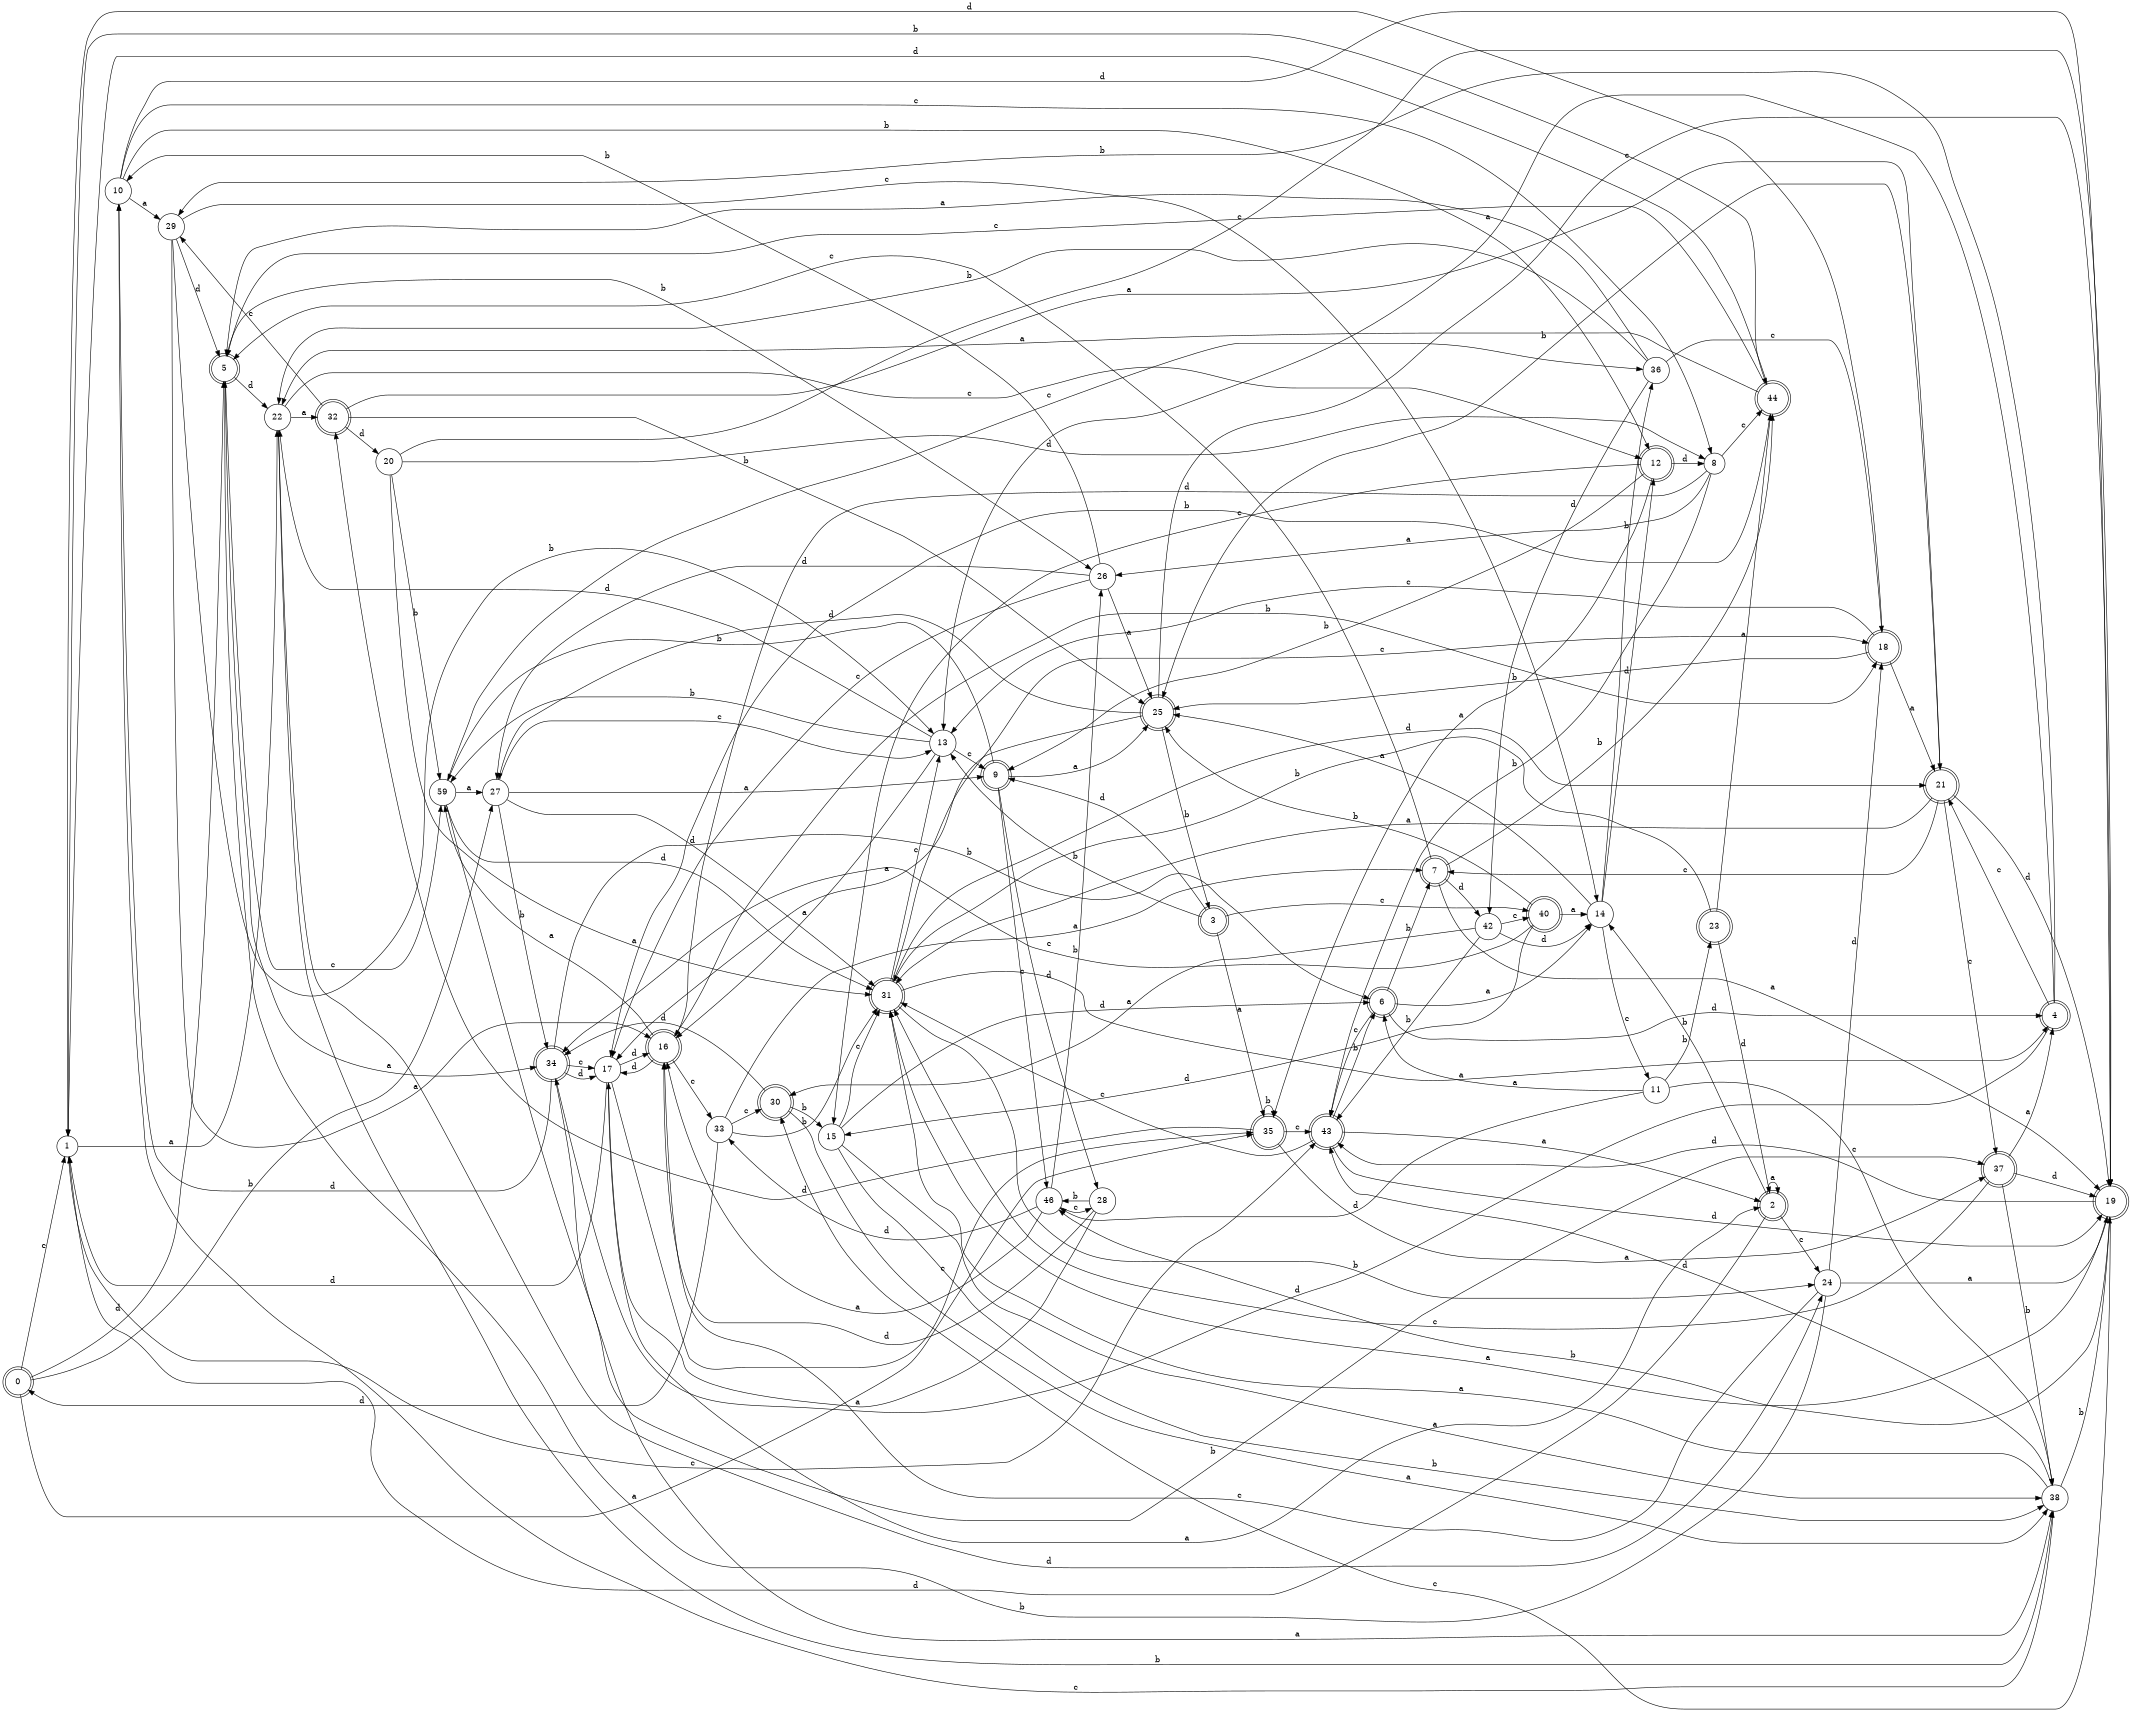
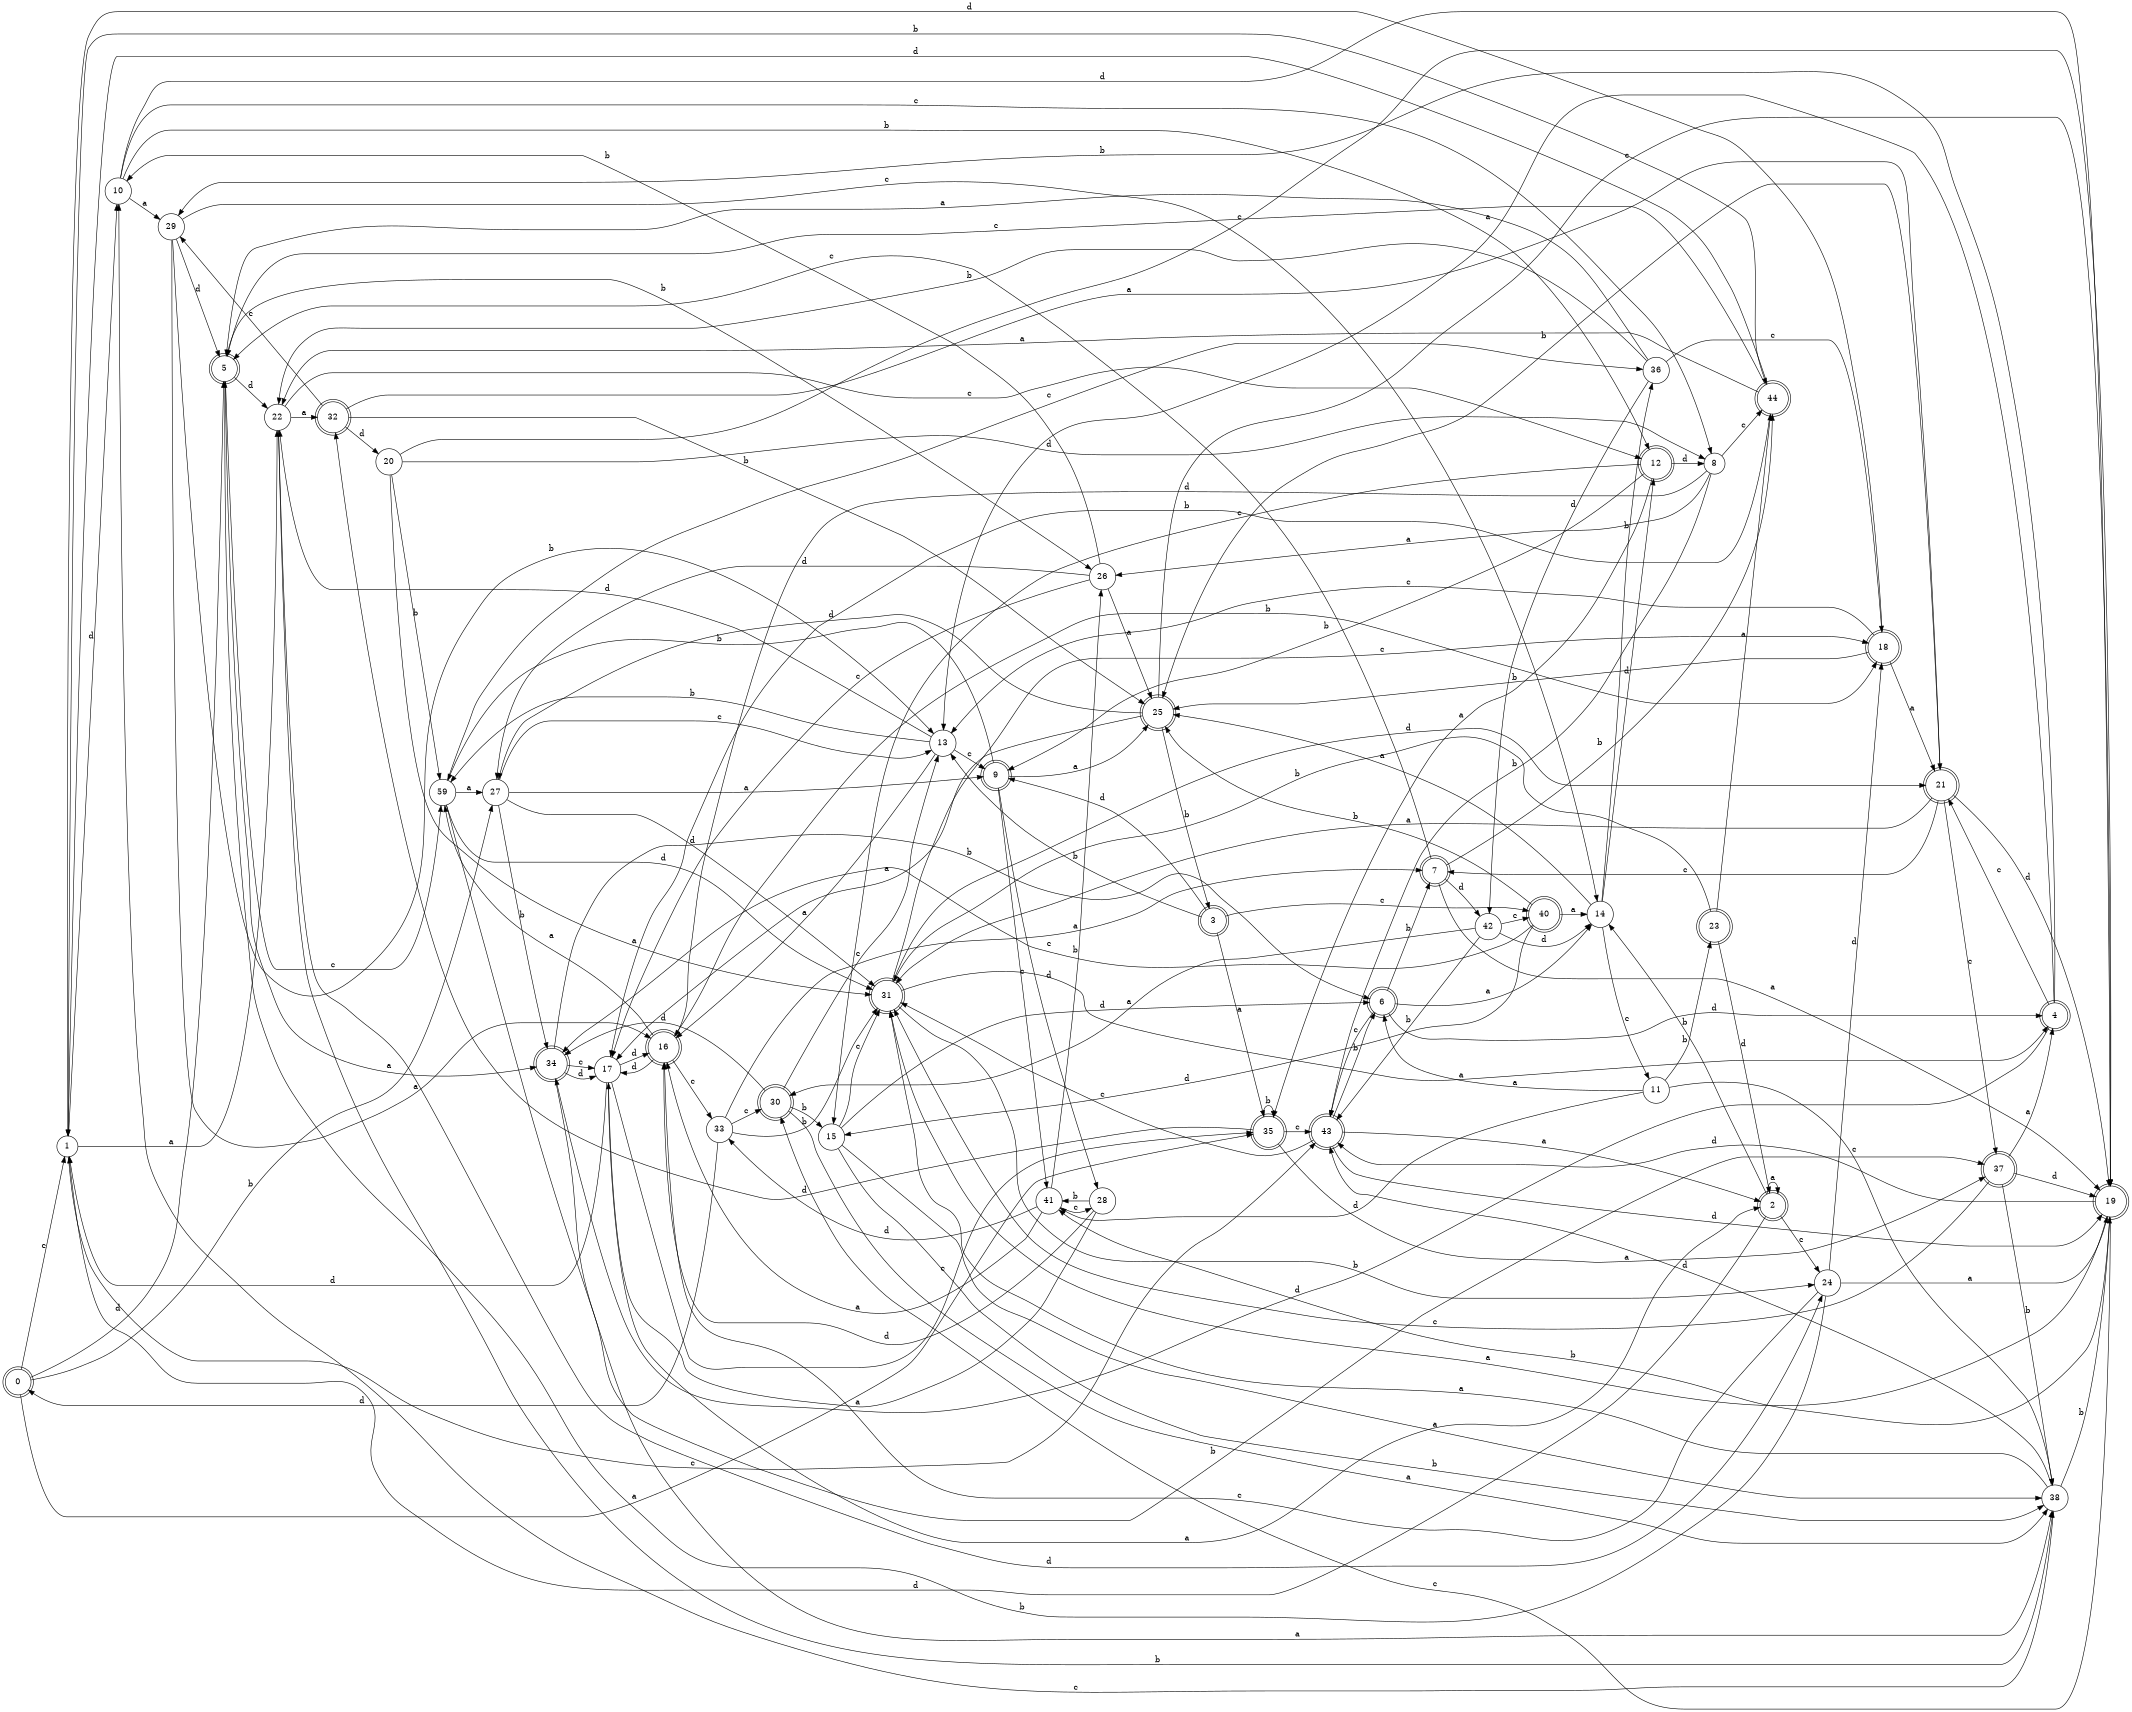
(915, 871) -> (881, 934)
(136, 928) -> (93, 673)
(1049, 1201) -> (1049, 1201)
